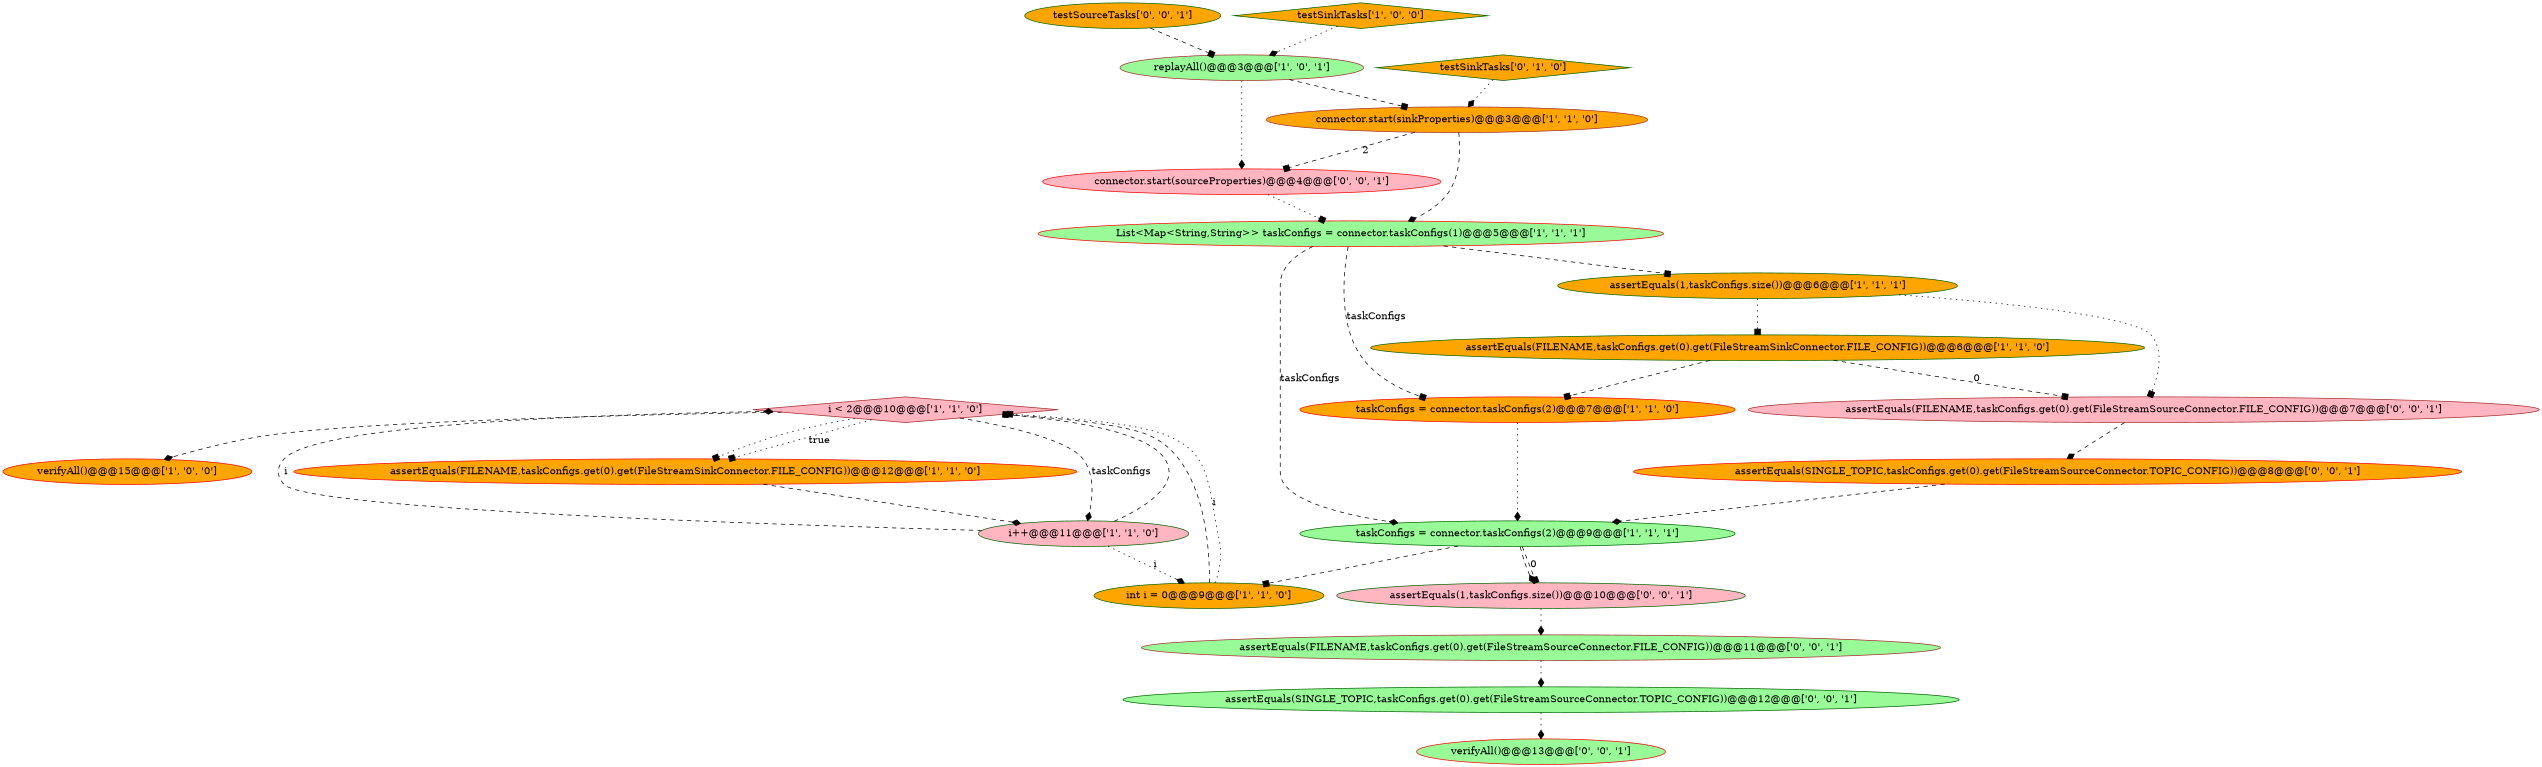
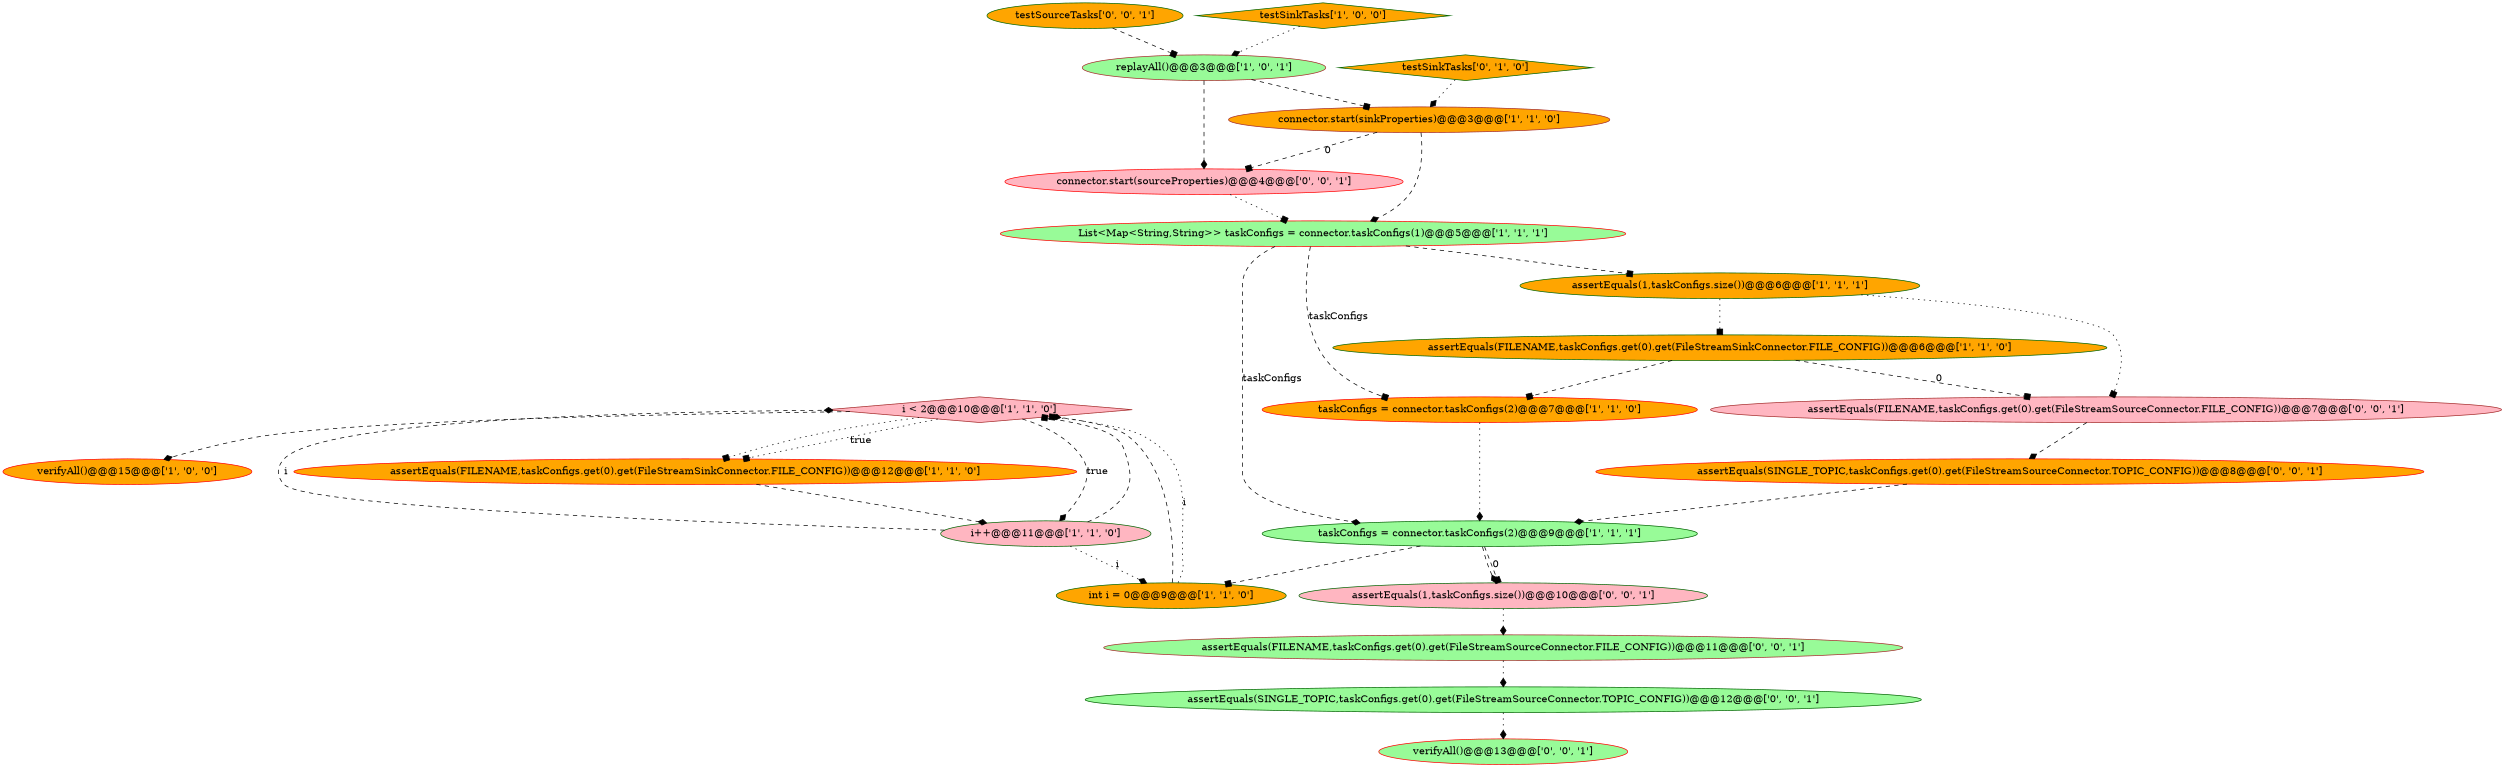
(1242, 120) -> (1204, 120)
(1366, 151) -> (1328, 151)
(1121, 472) -> (1097, 472)
